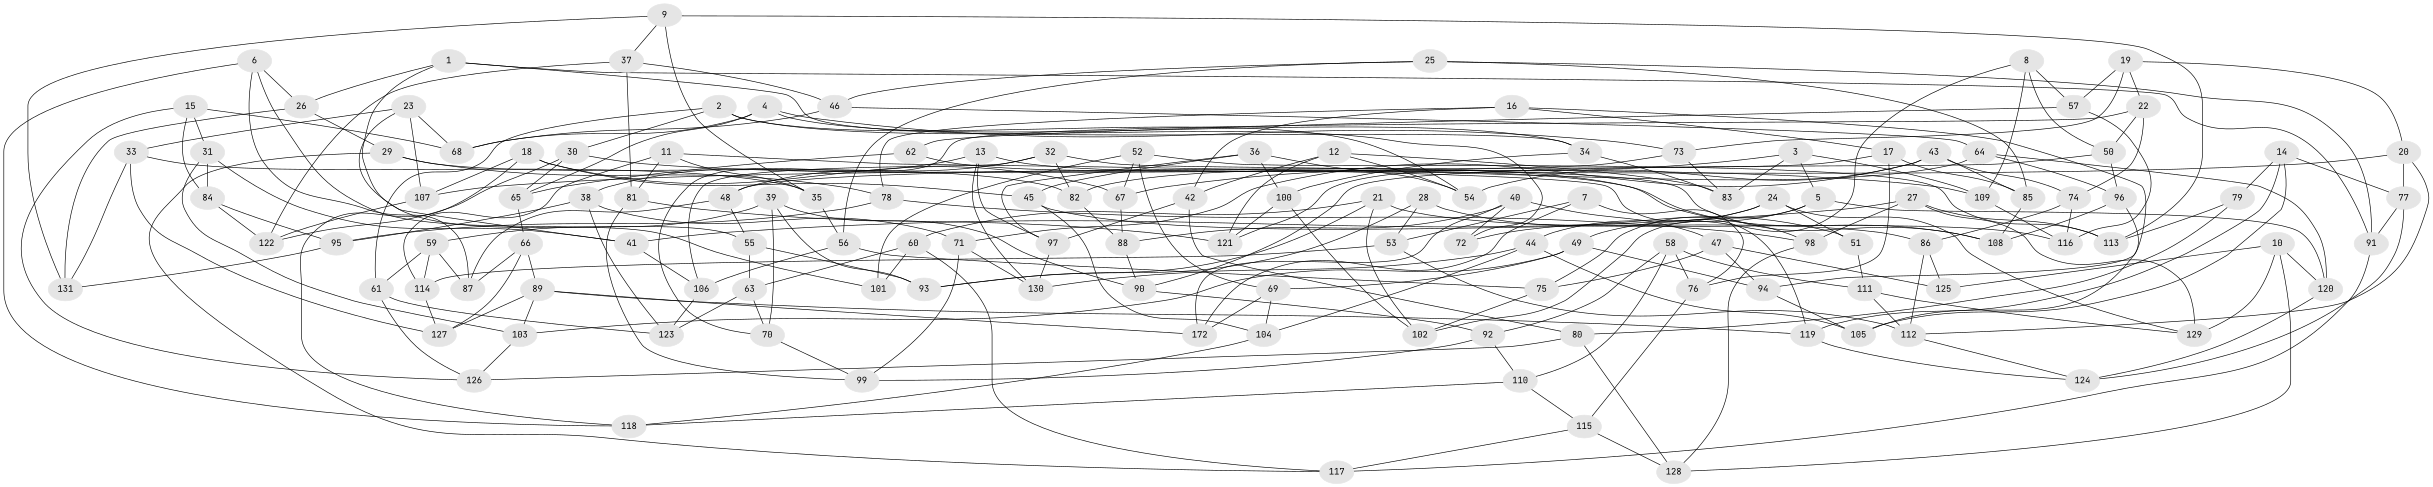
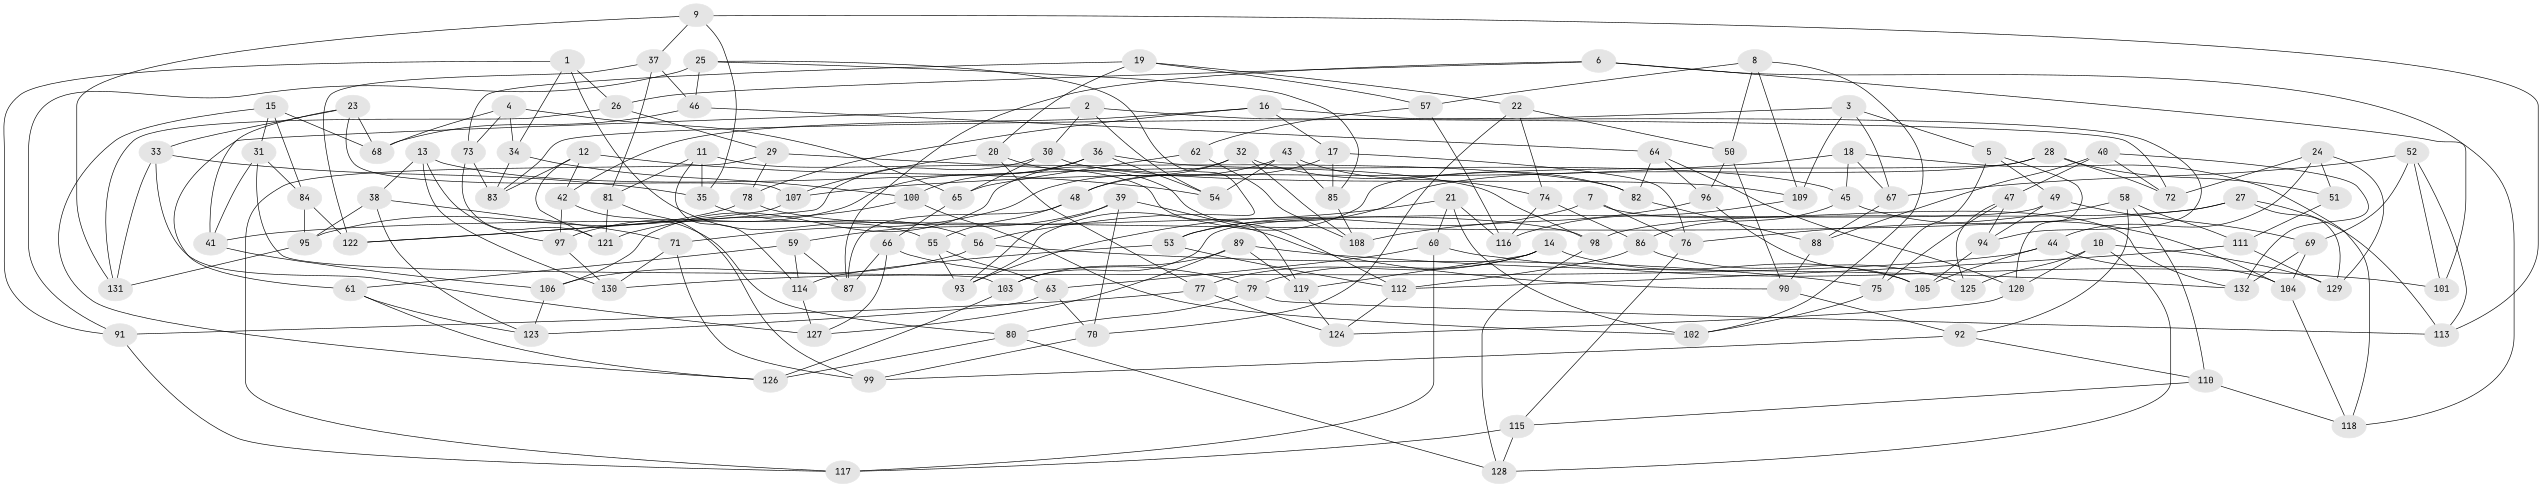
none -> (2113, 174)
(531, 265) -> (1043, 270)
(1200, 335) -> (2242, 289)
